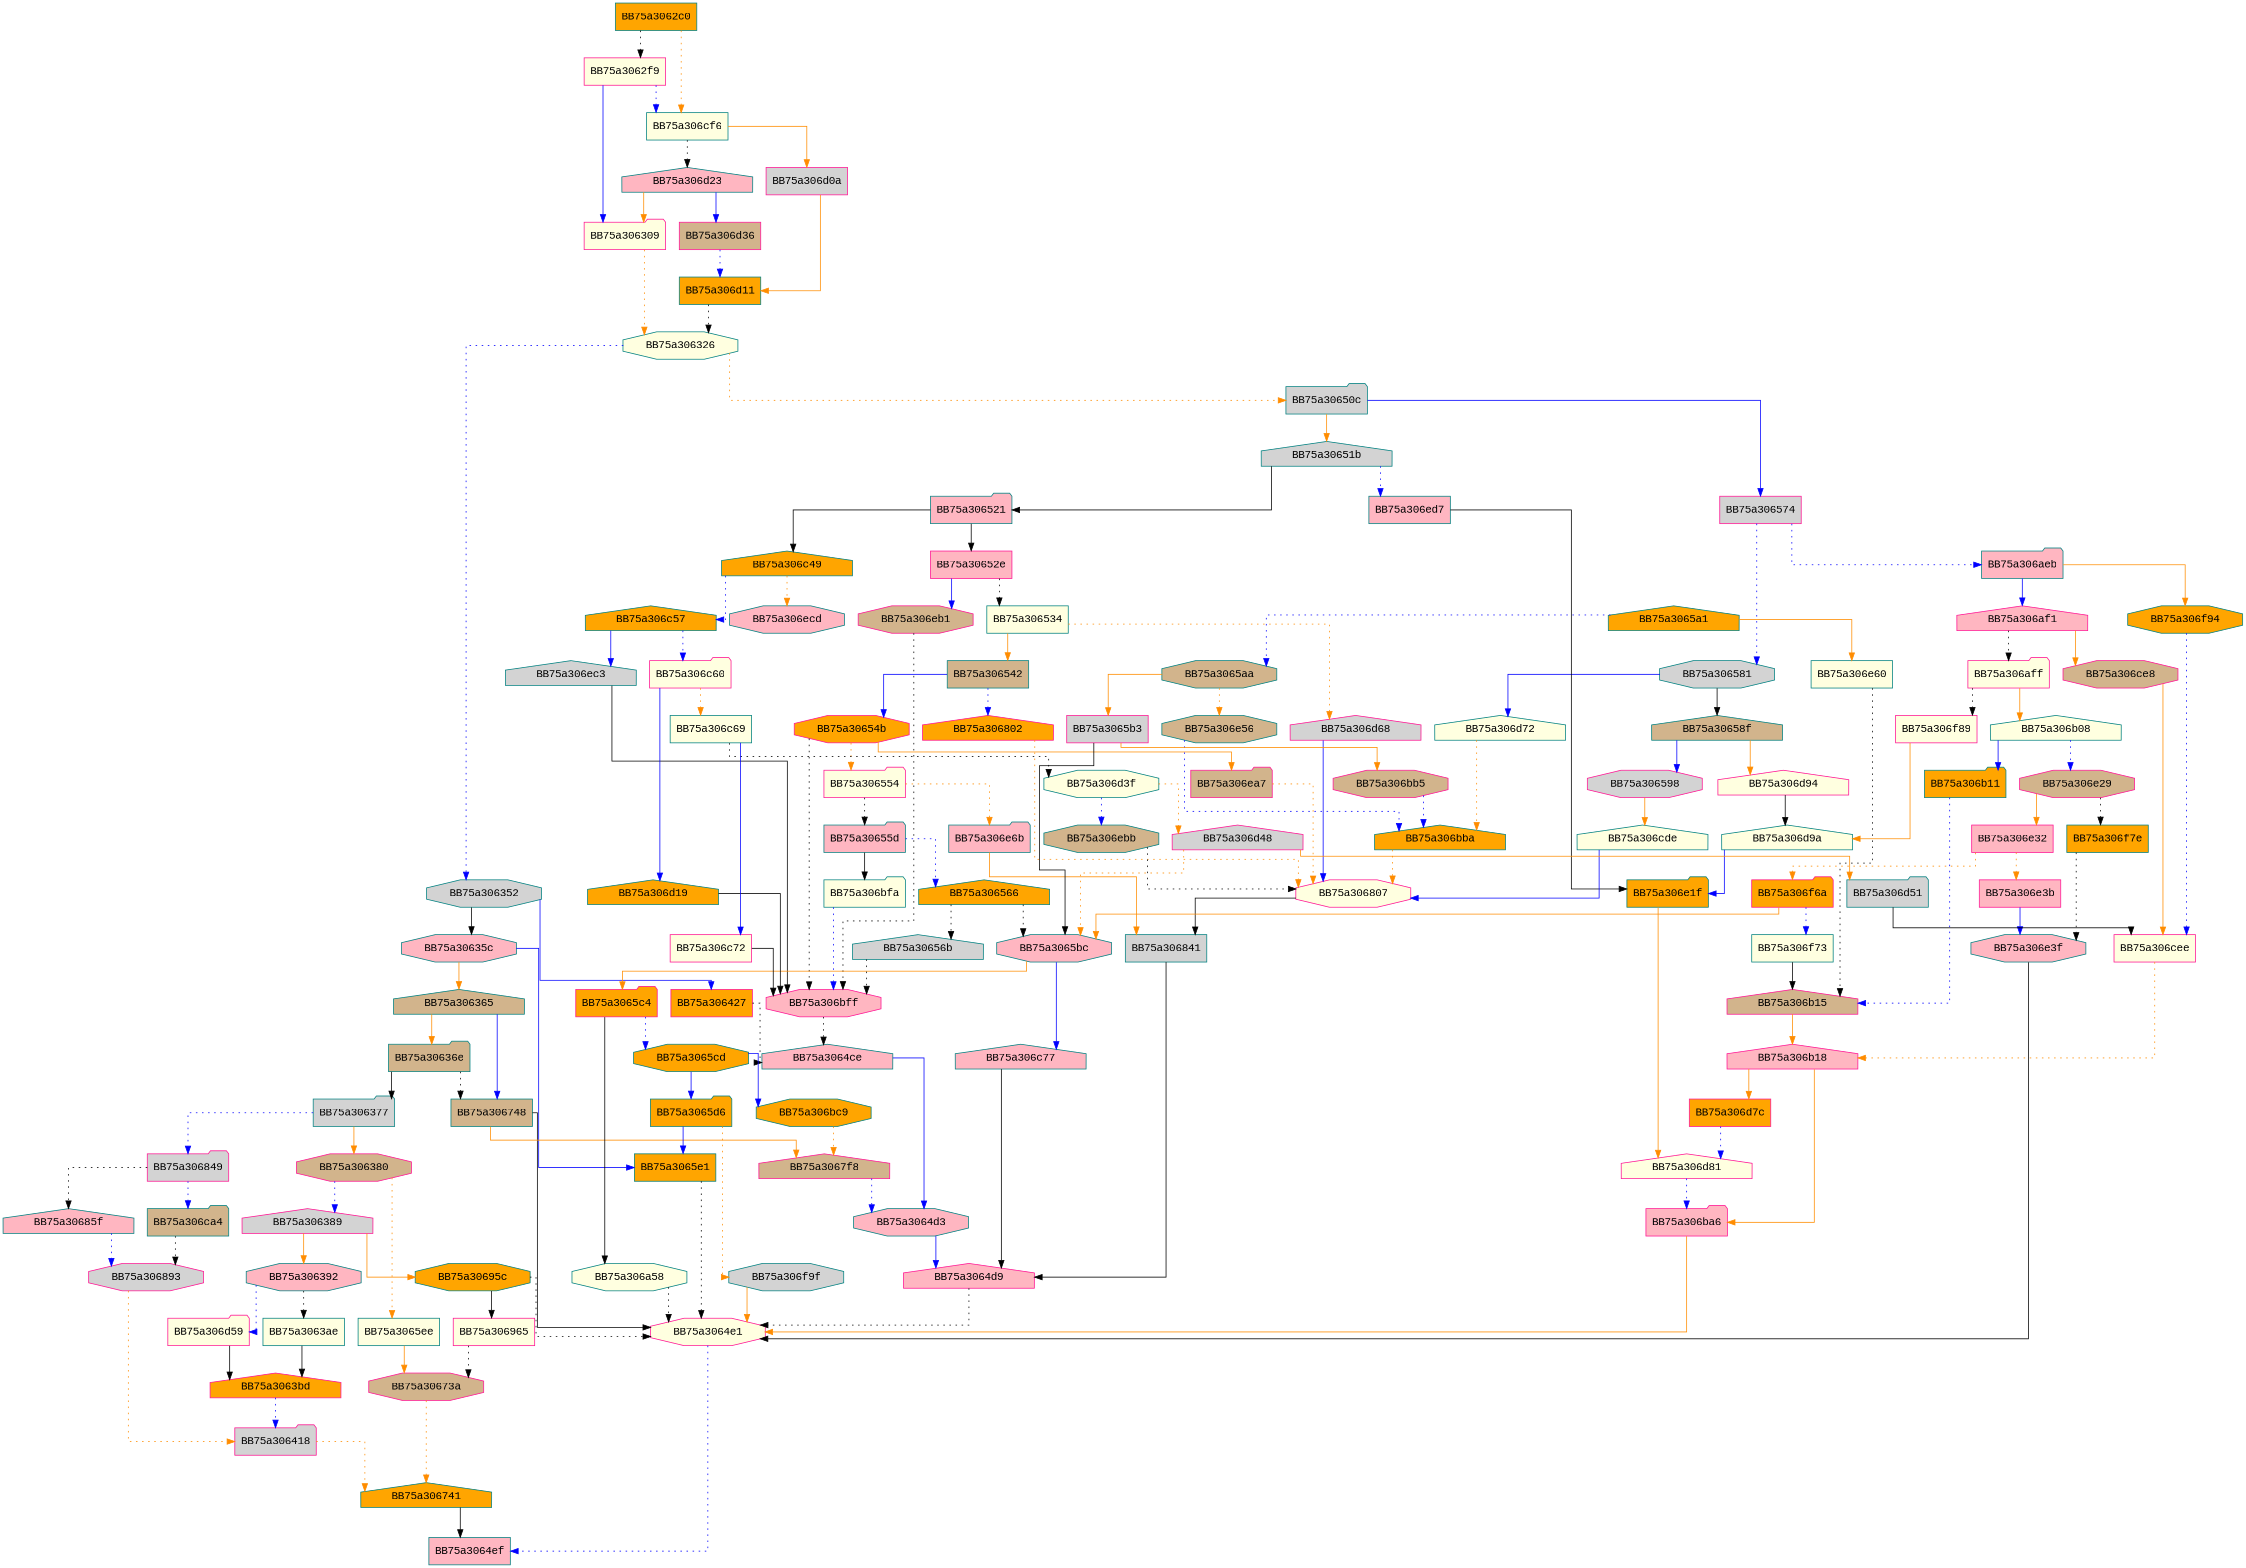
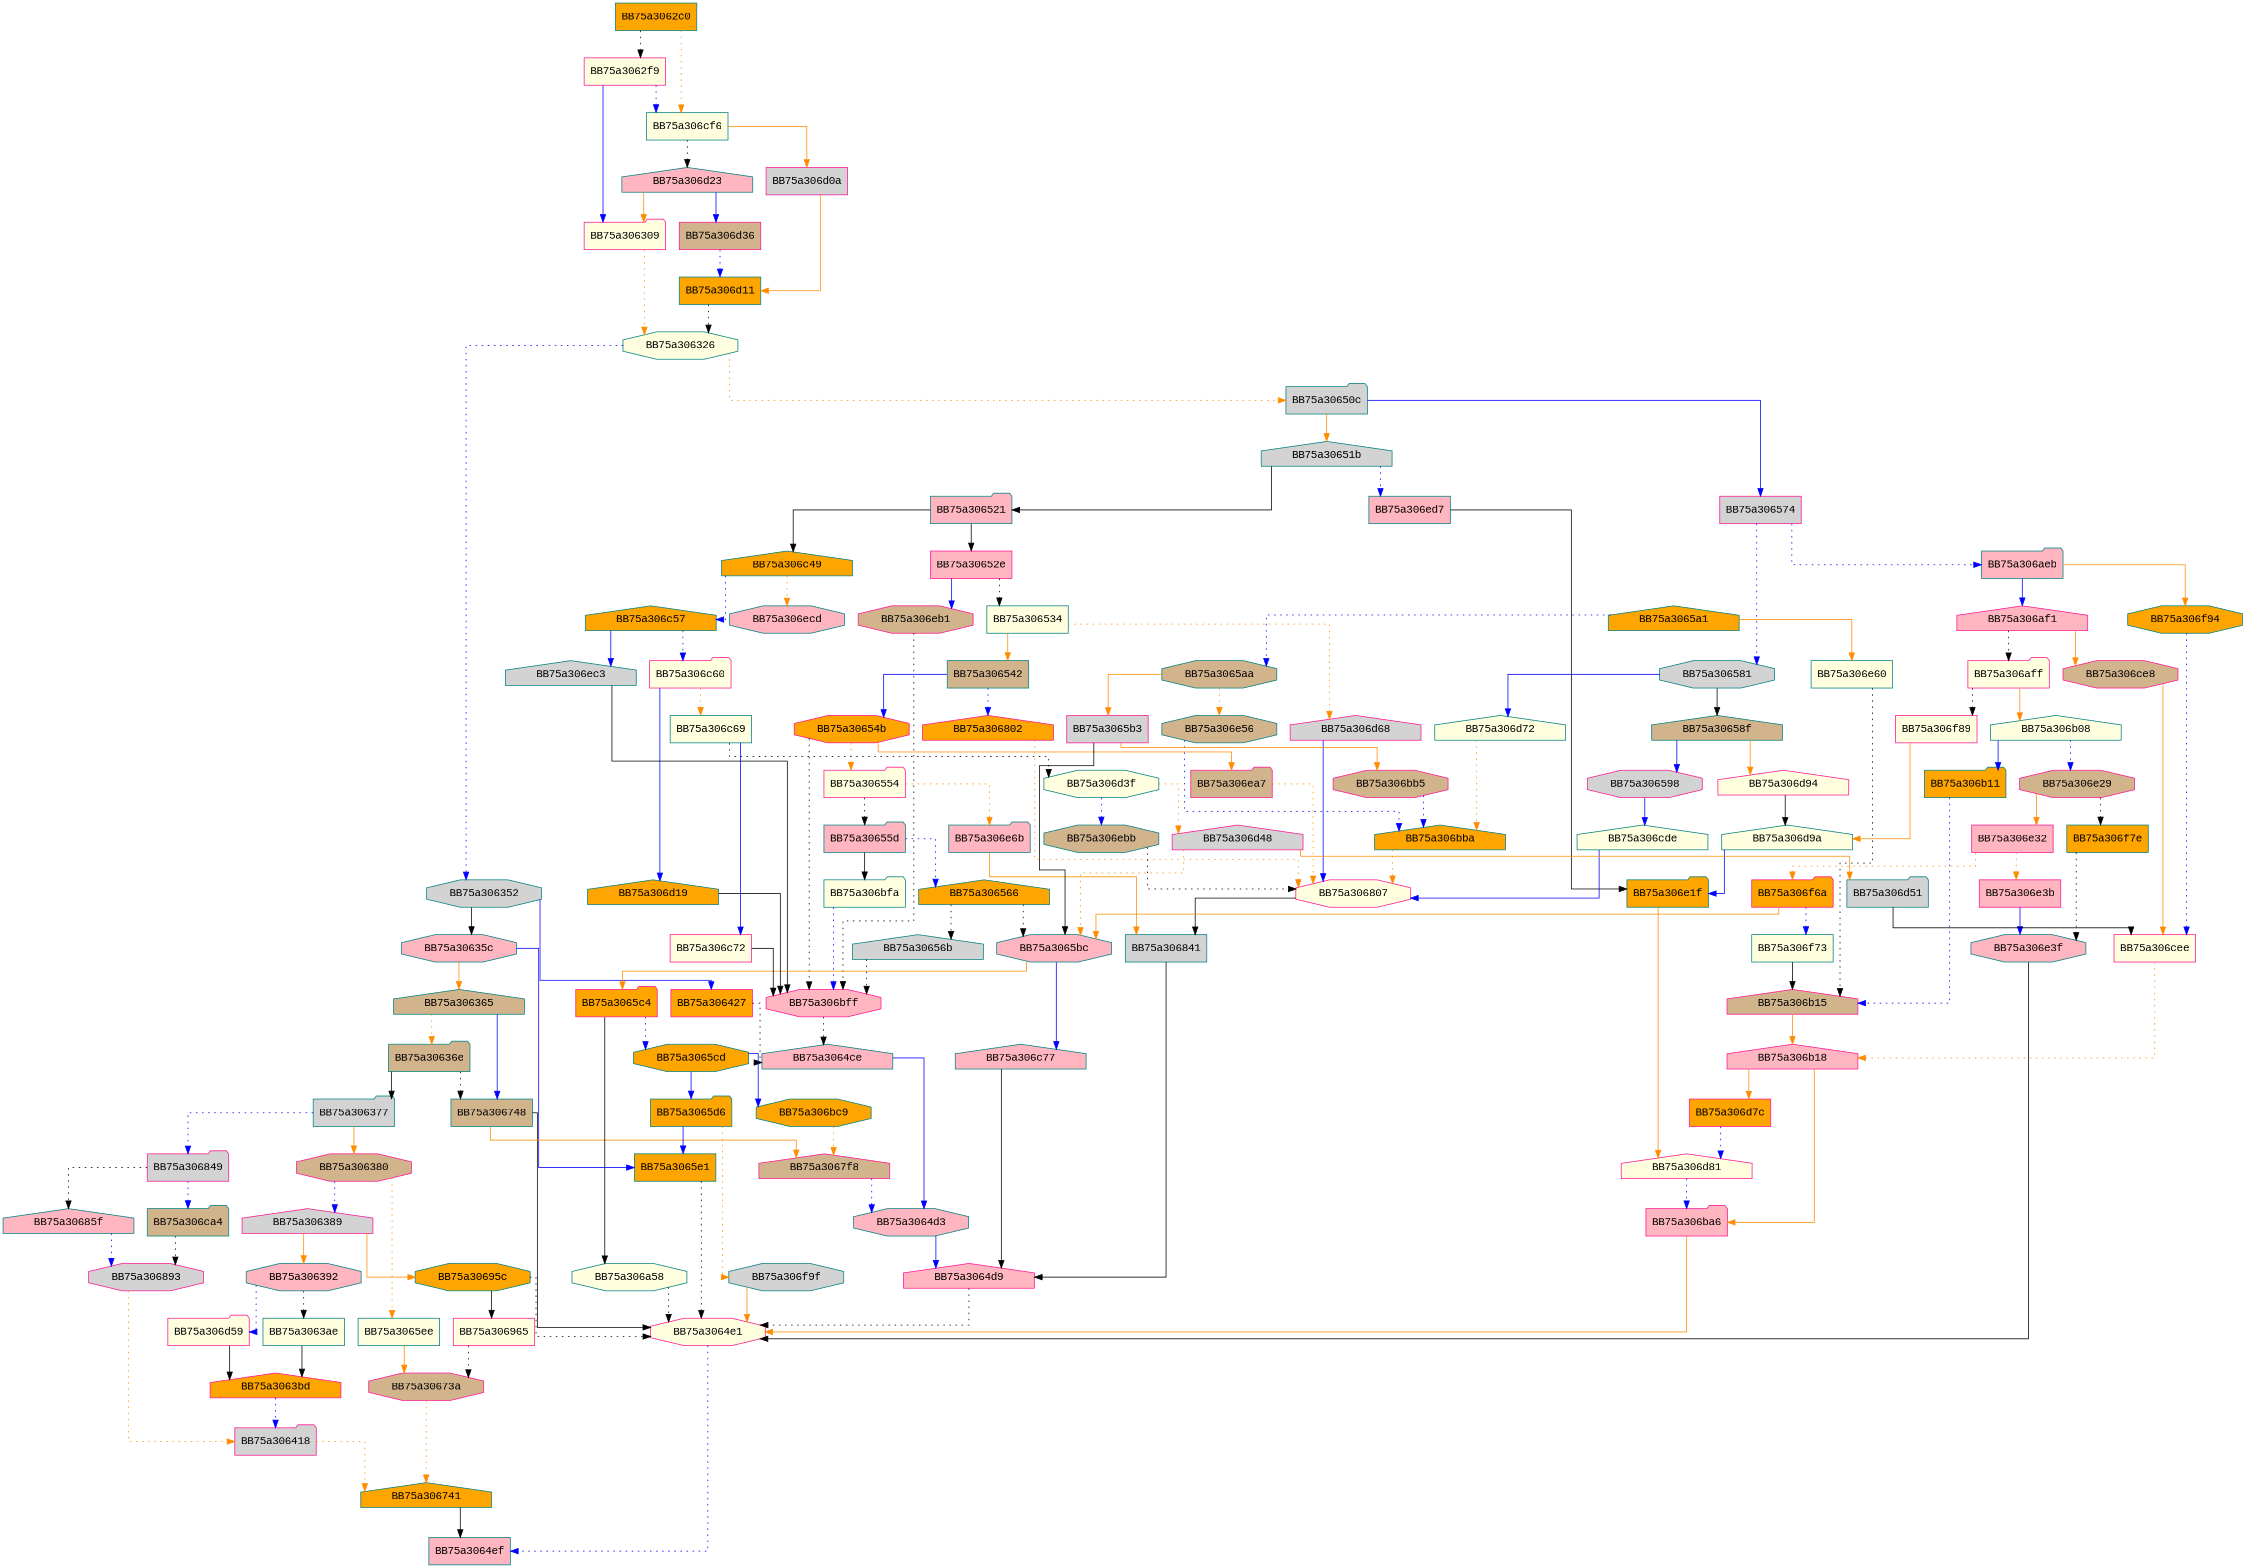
(1645, 808) -> (1645, 808)
(432, 1025) -> (432, 1025)
